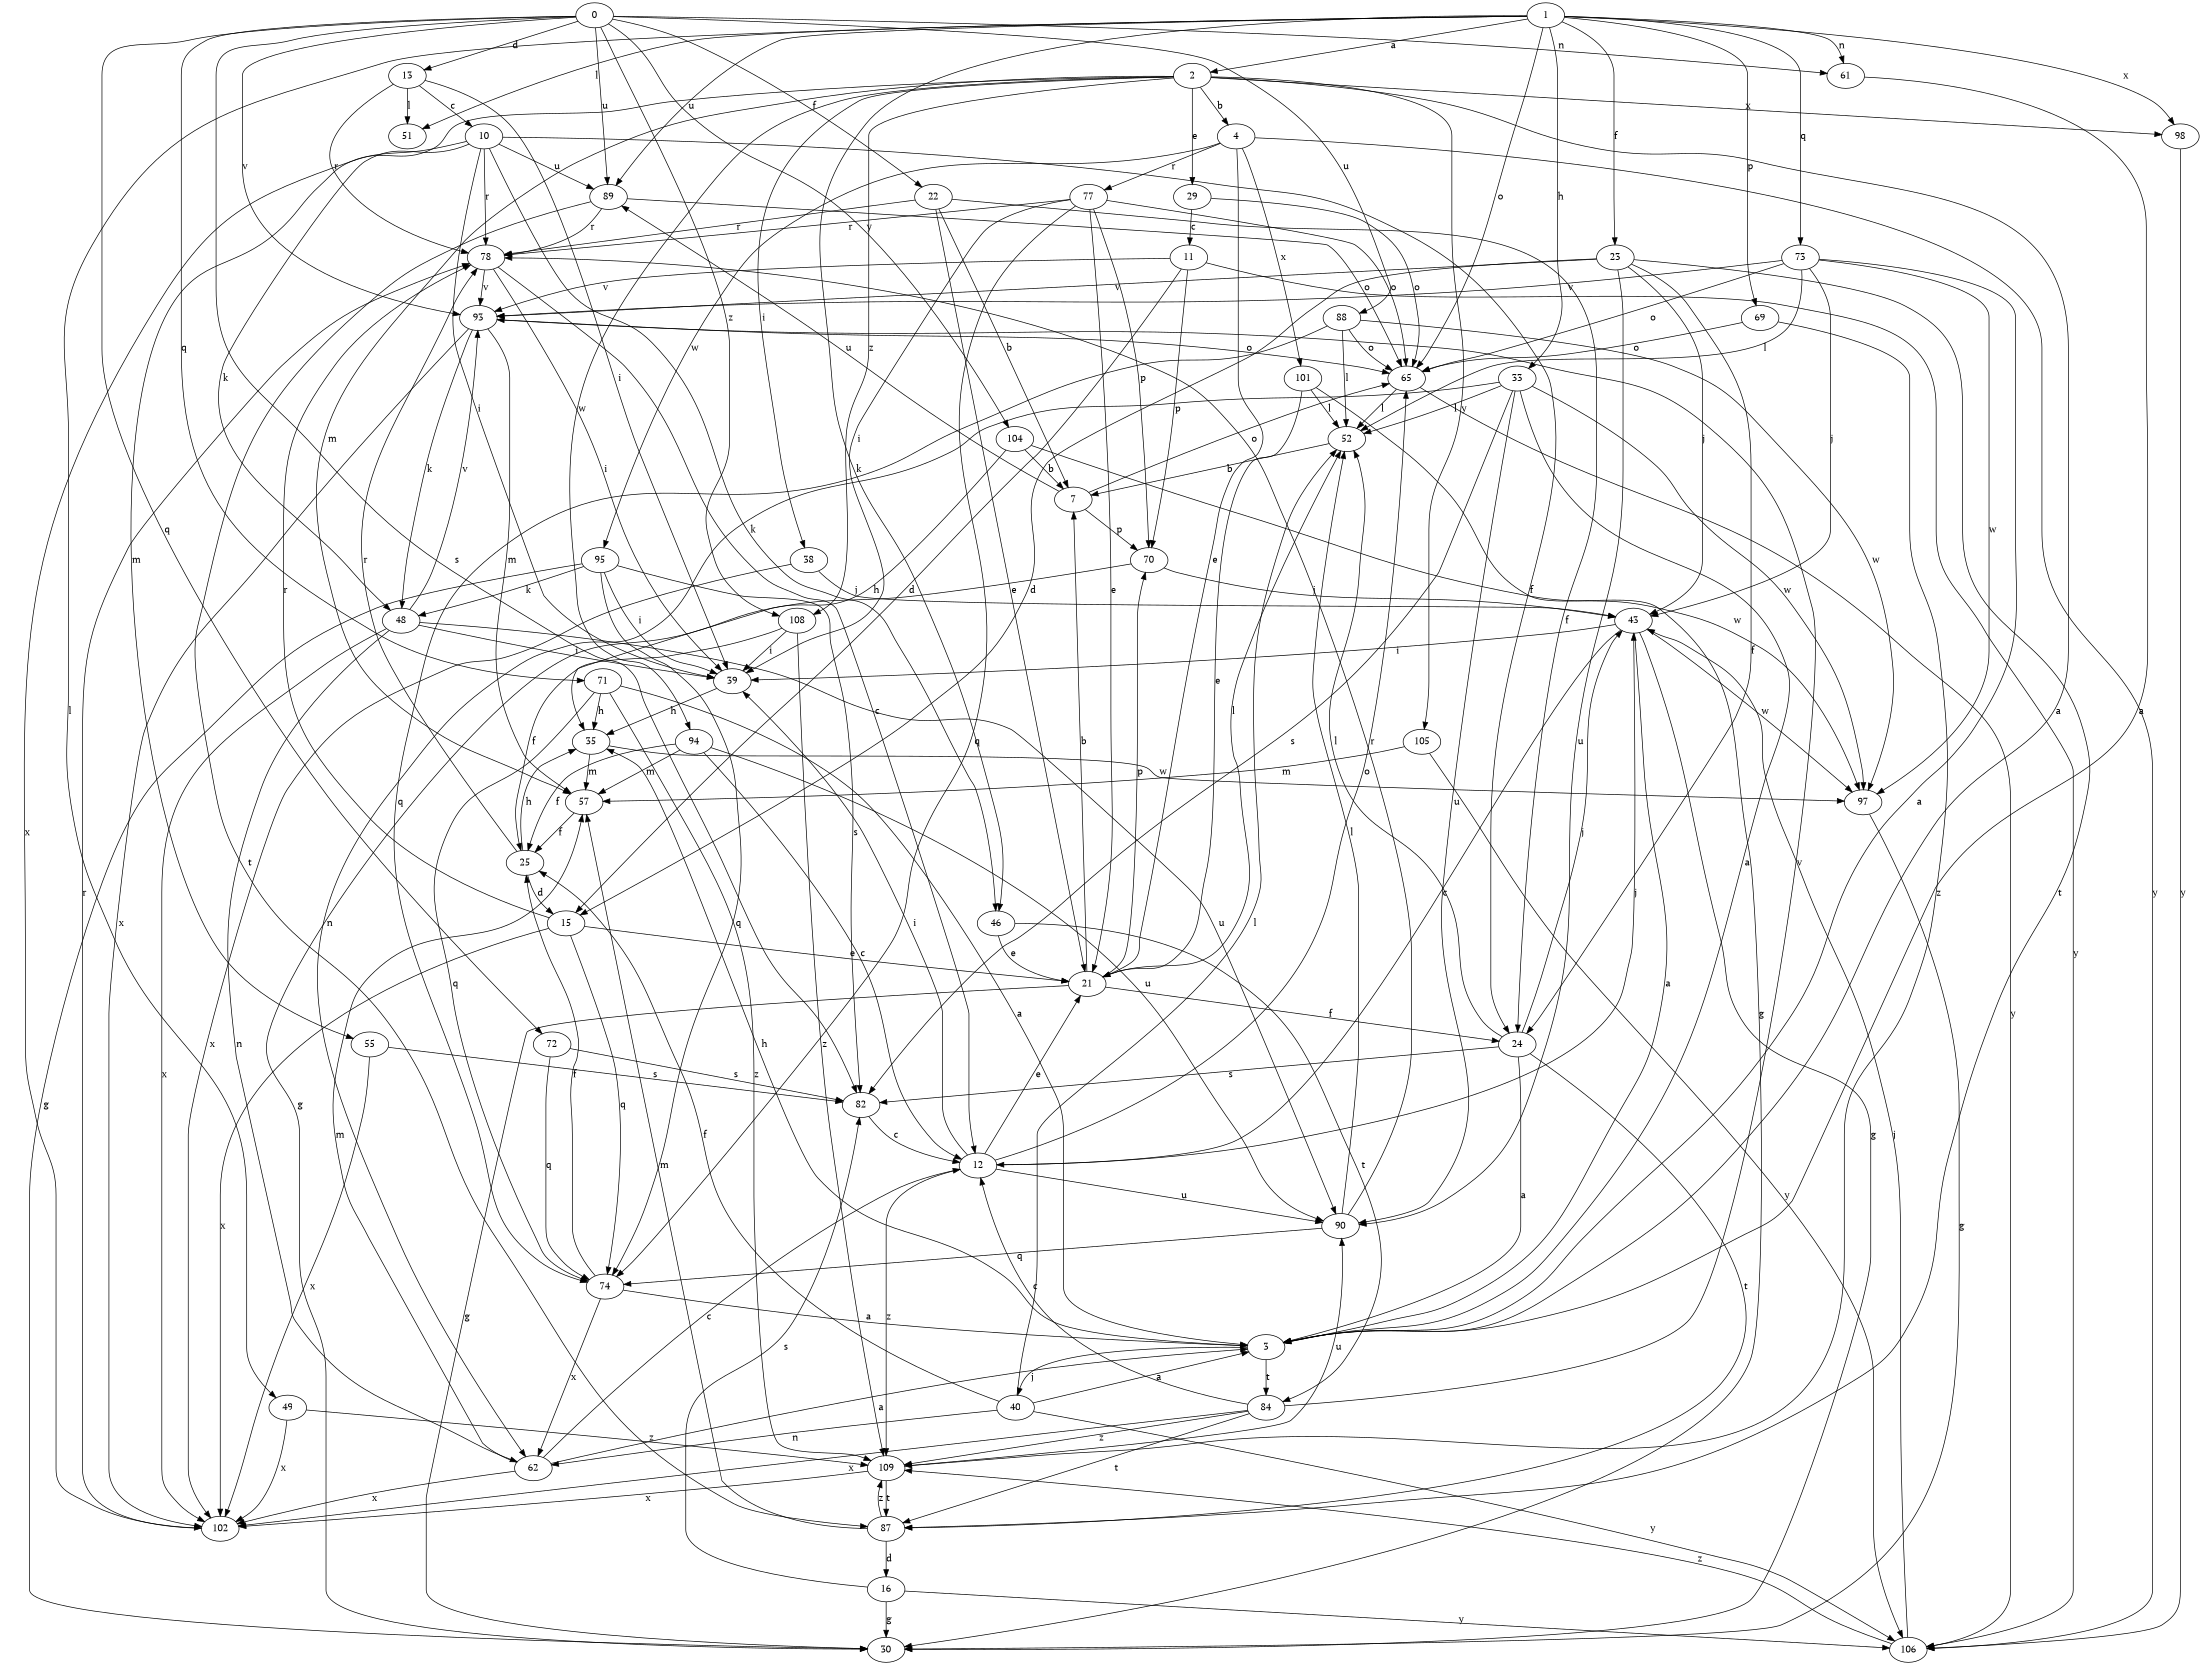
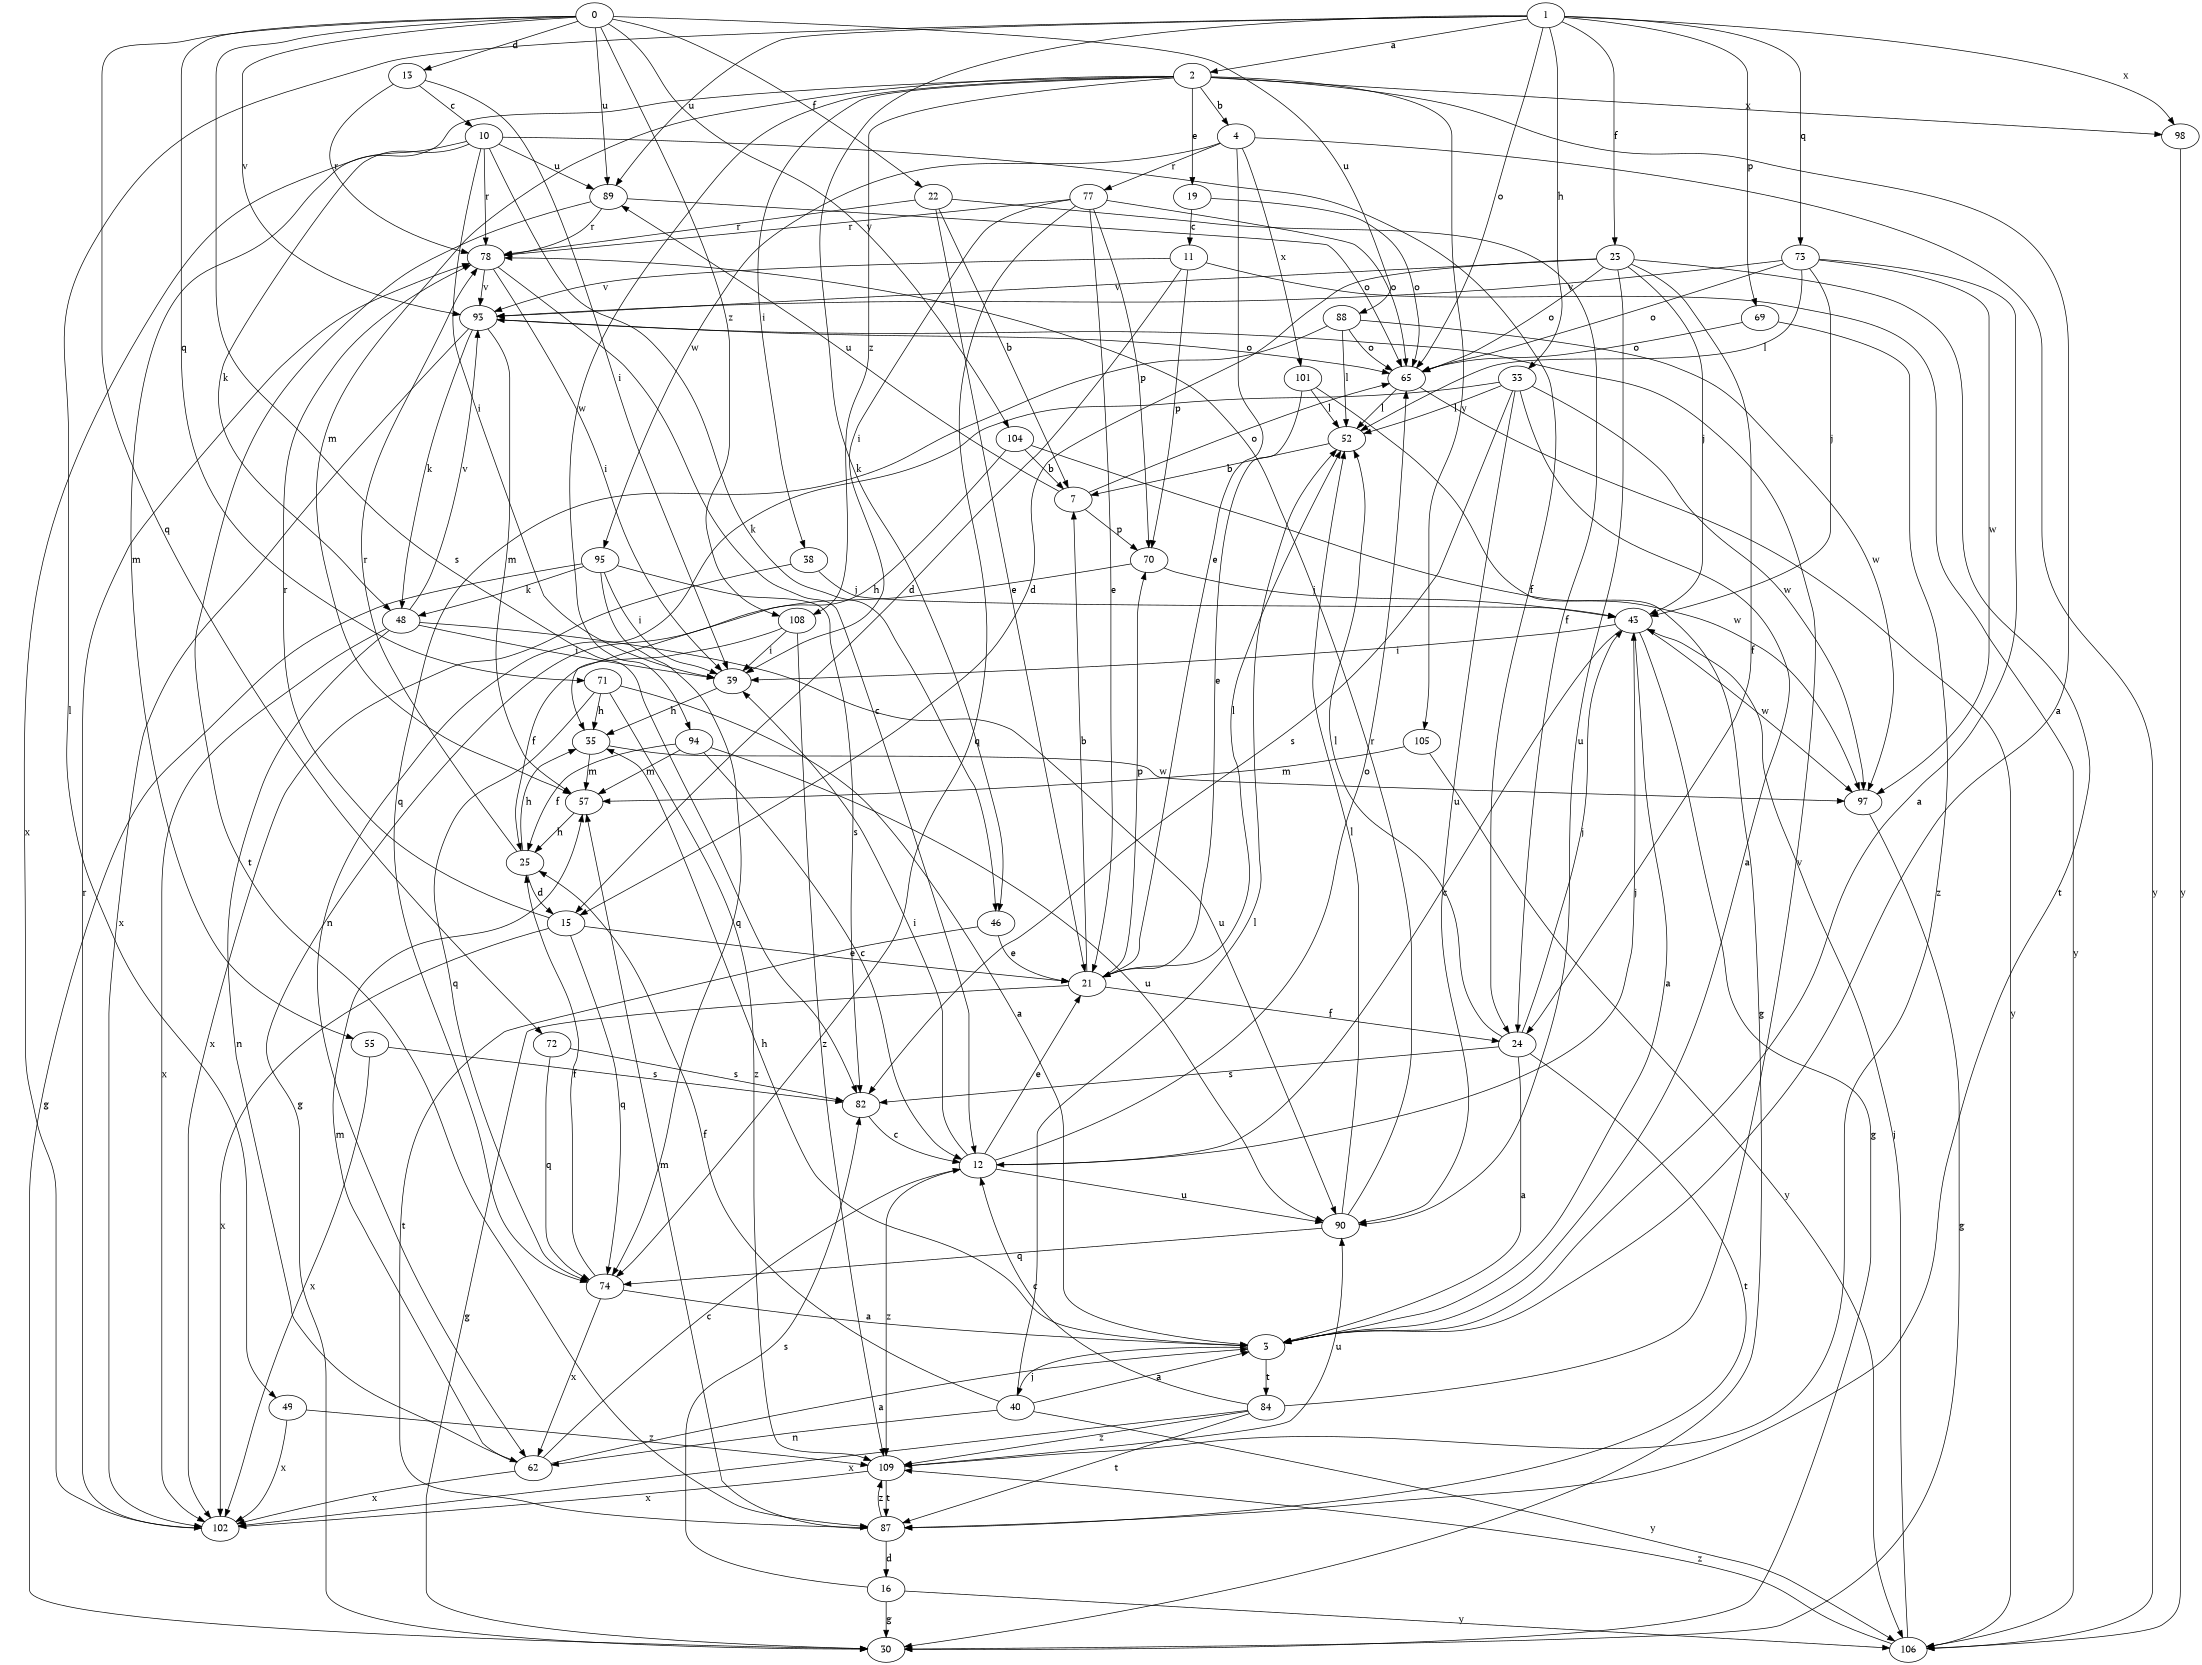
(1846, 76) -> none
(407, 136) -> none
(1192, 197) -> (1192, 197)
none -> (1520, 325)
(560, 833) -> (560, 833)
(1319, 1083) -> (401, 1221)
